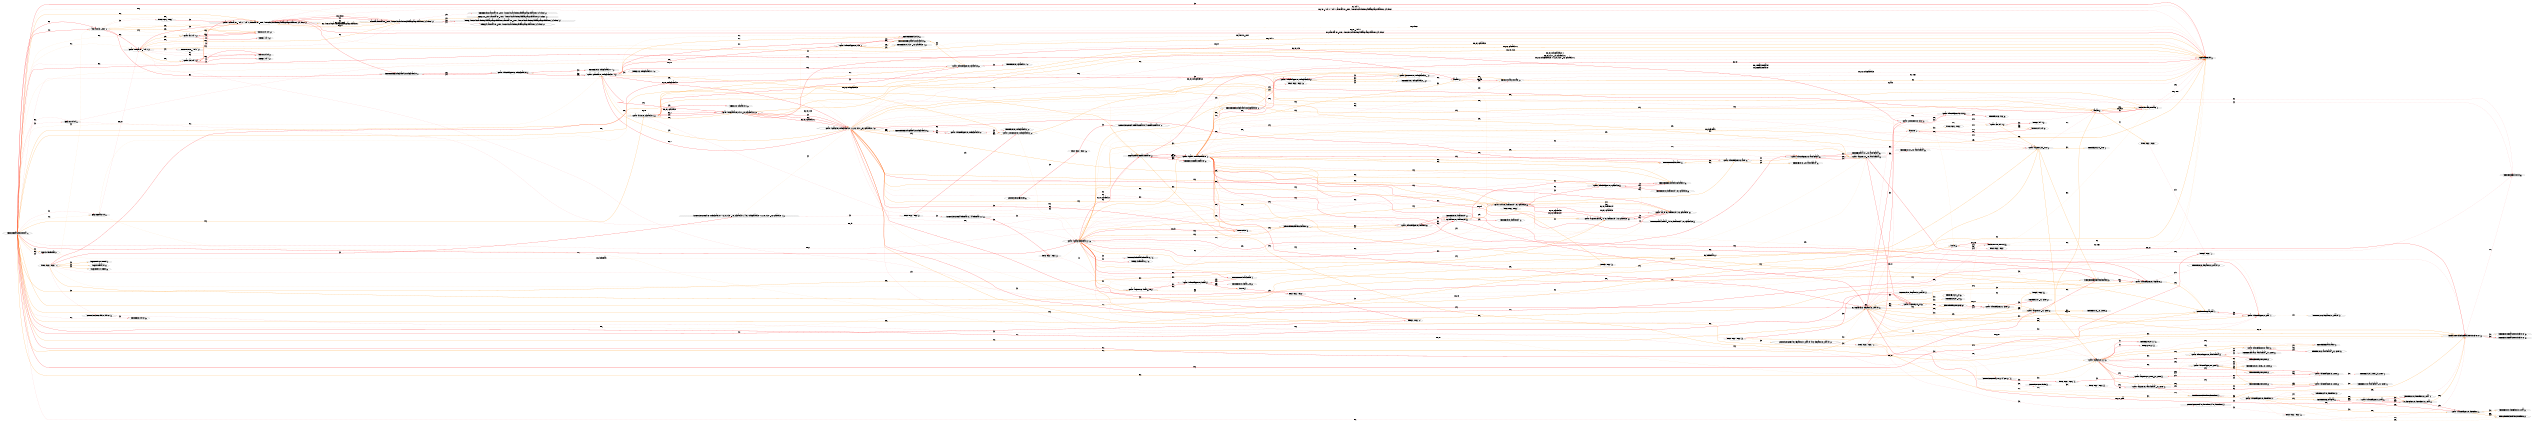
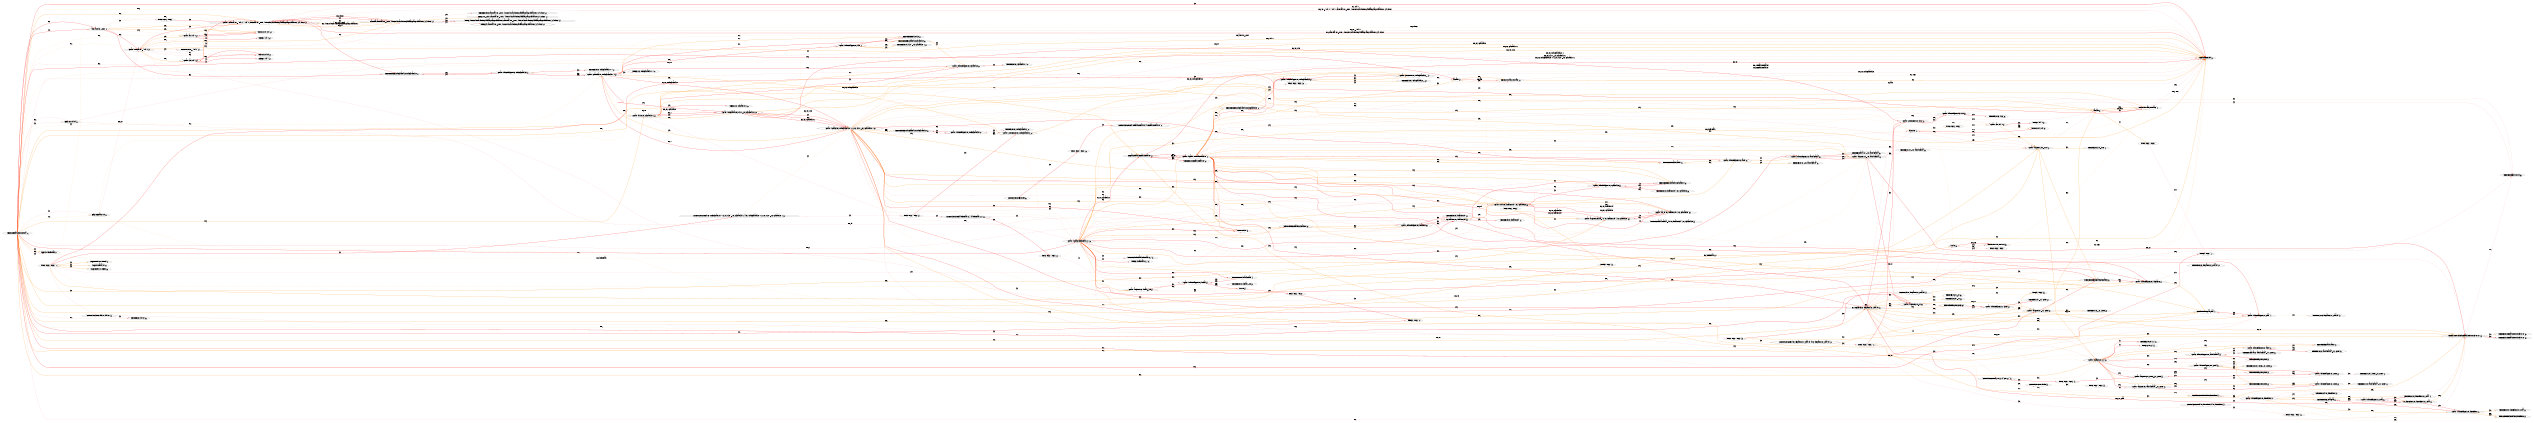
(1173, 229) -> (1173, 229)
